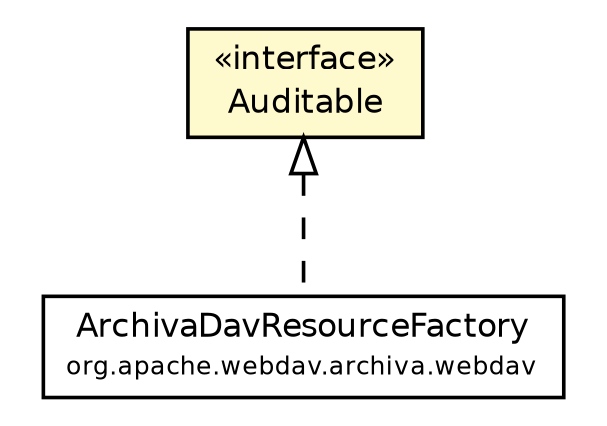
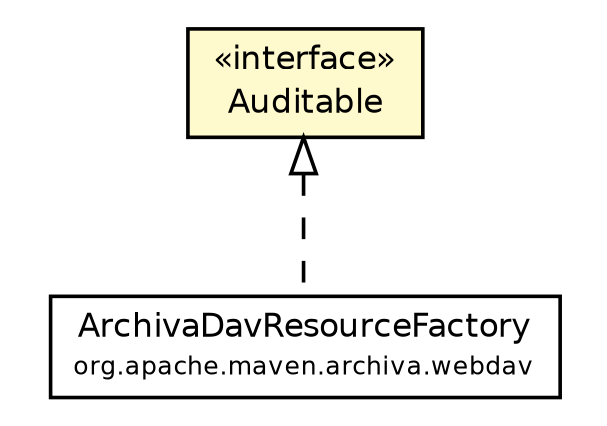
(304, 367) -> (305, 367)
